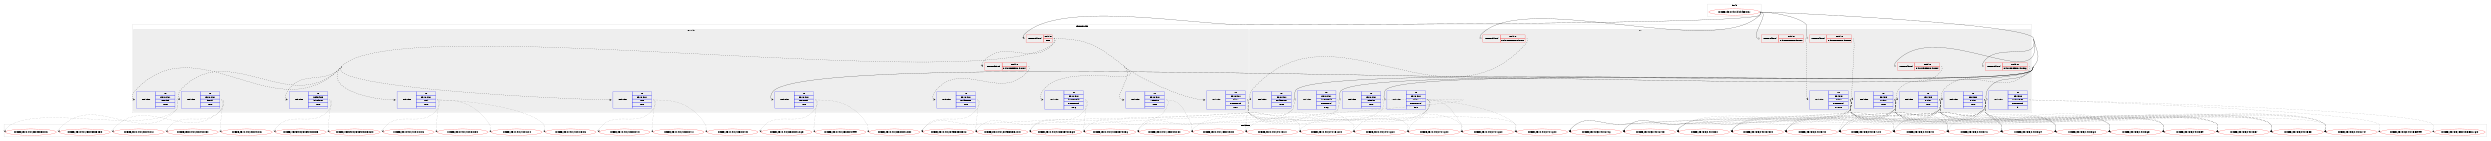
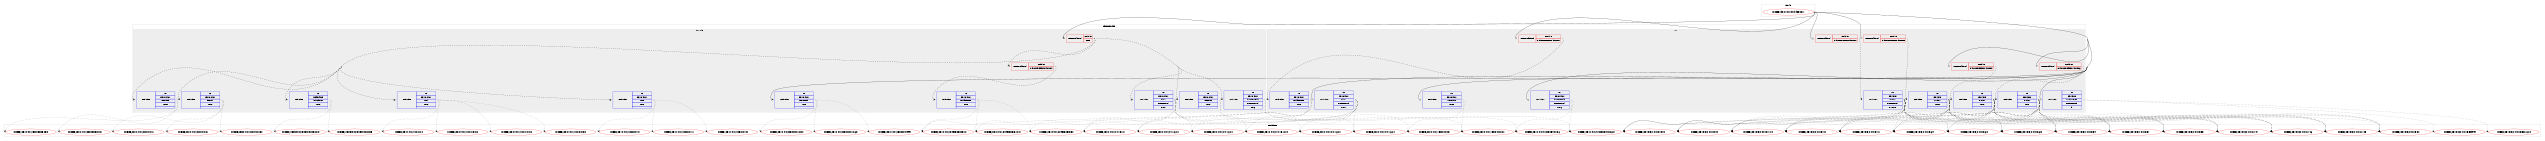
none -> (1056, 132)
(2460, 132) -> (2514, 132)
